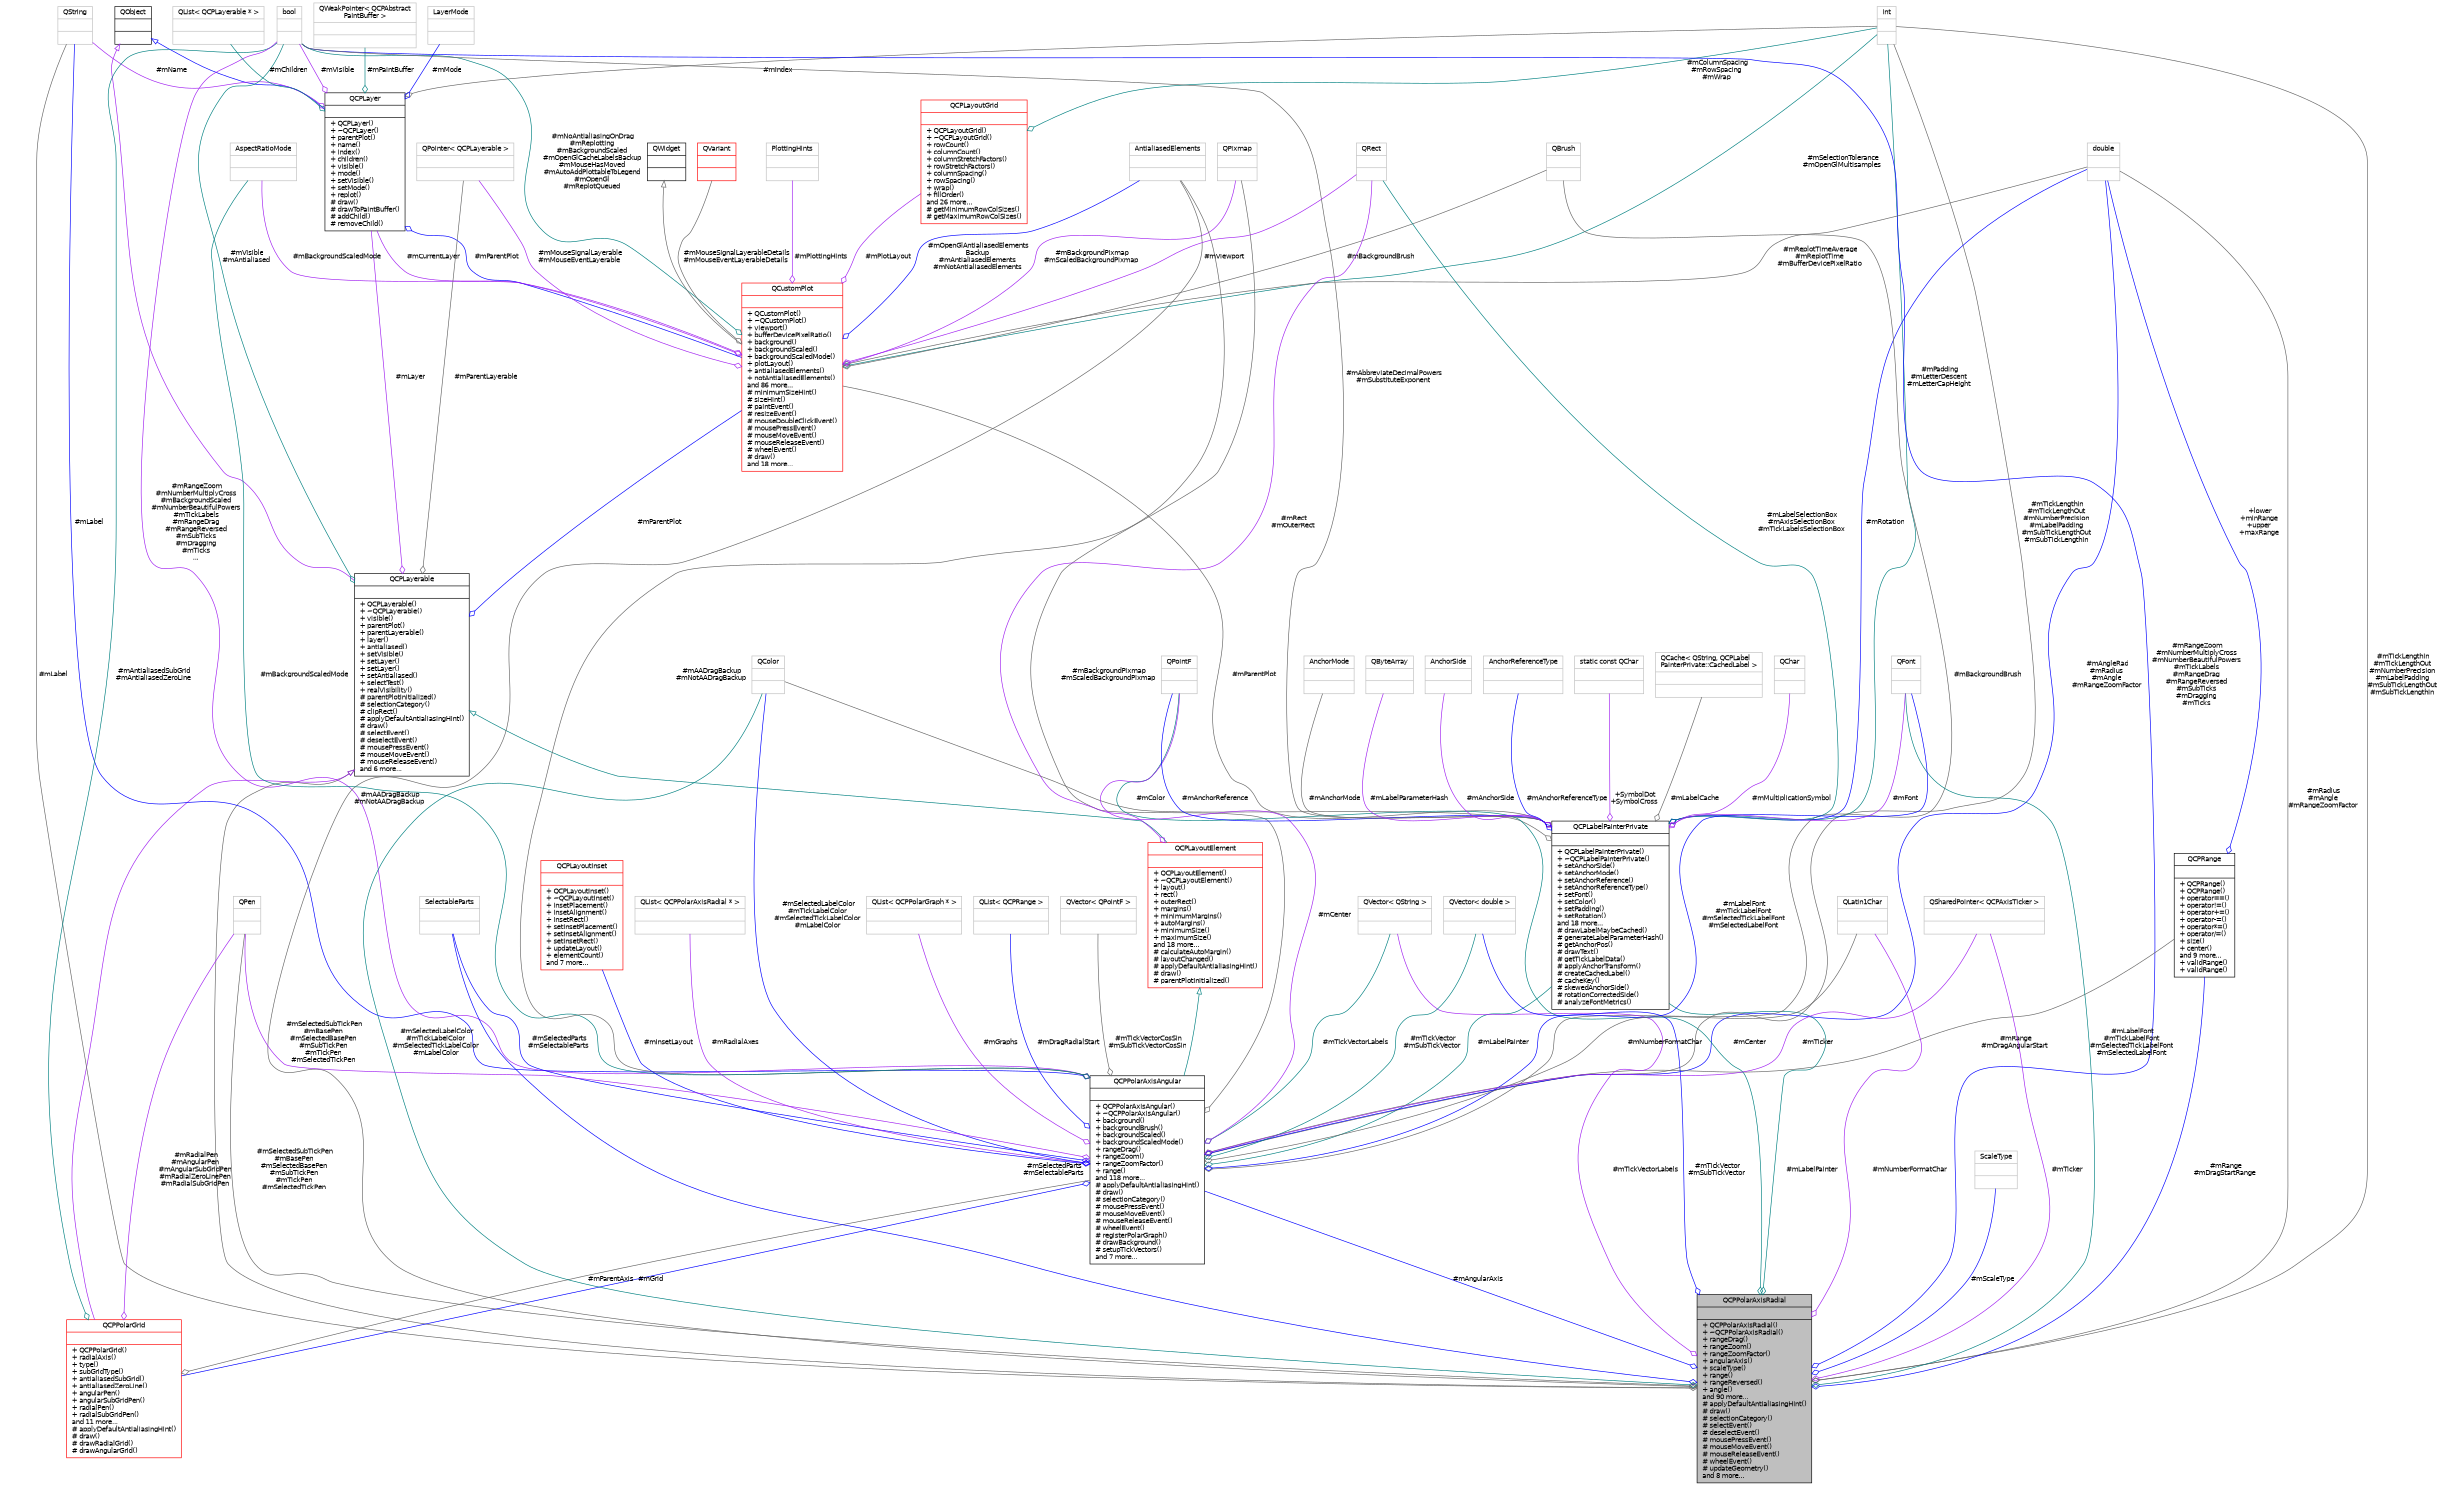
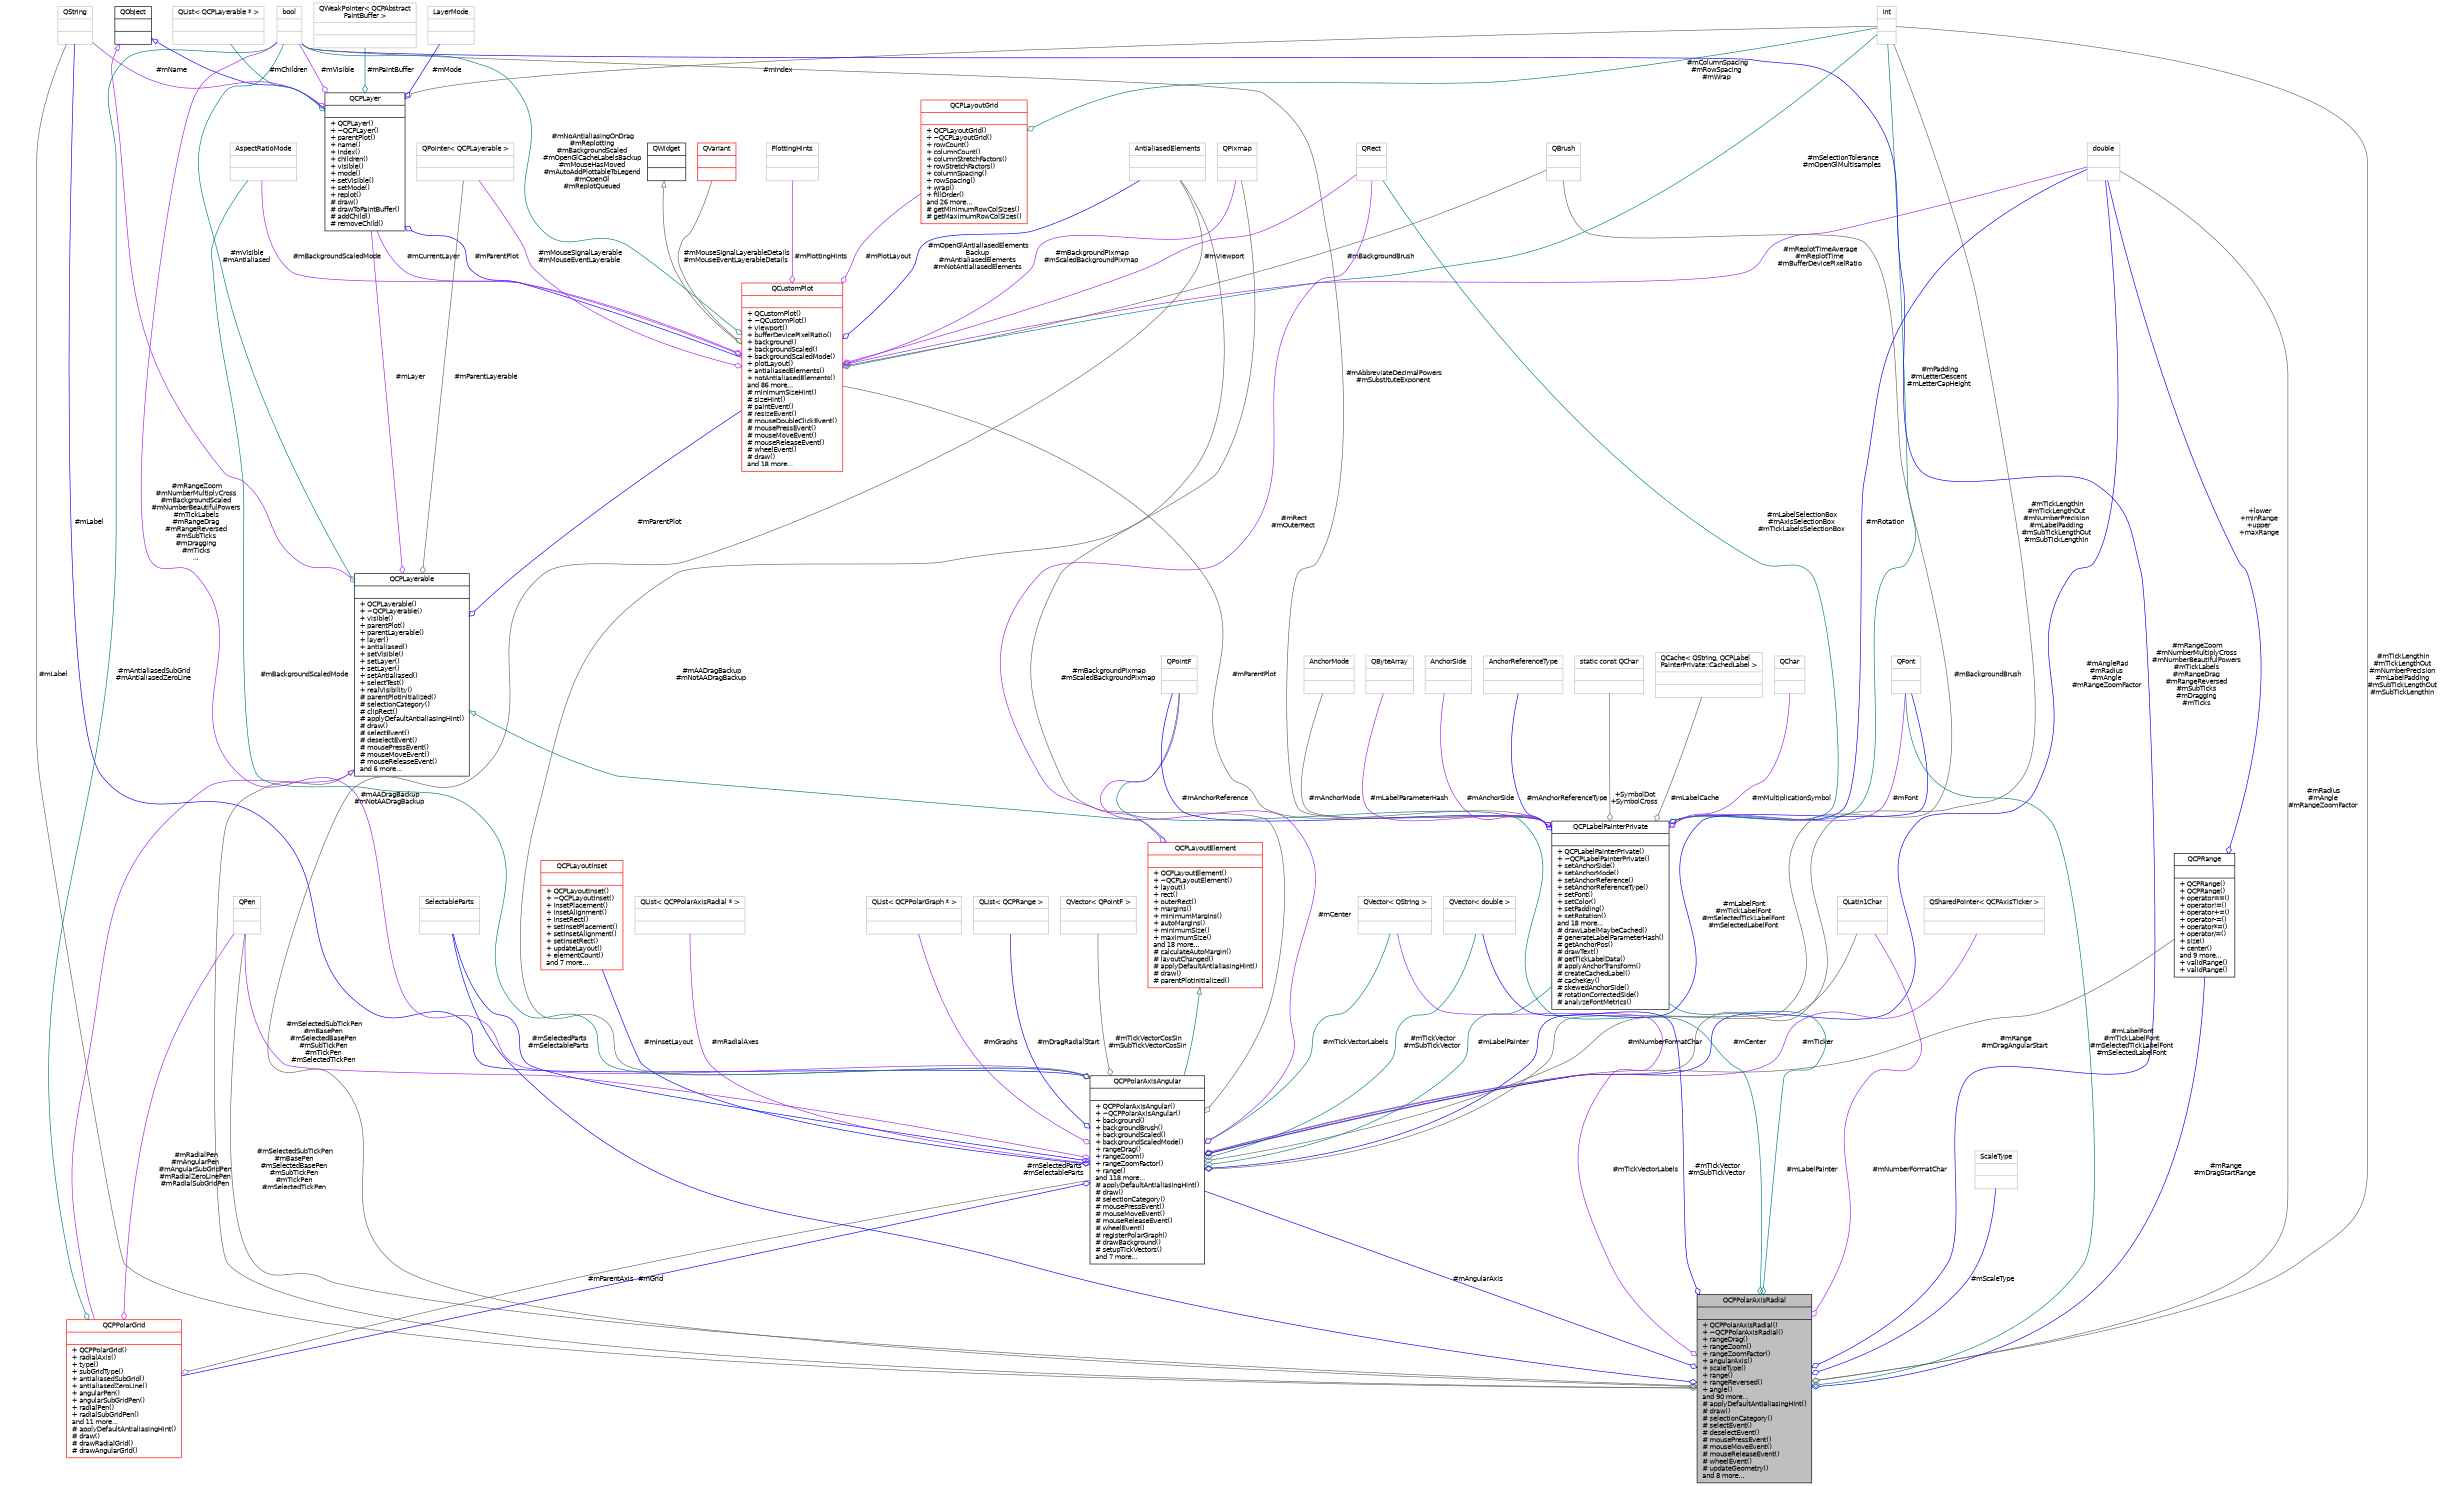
(1477, 282) -> (1477, 282)
(768, 675) -> none
(1610, 753) -> (1610, 753)
(2049, 1220) -> none
